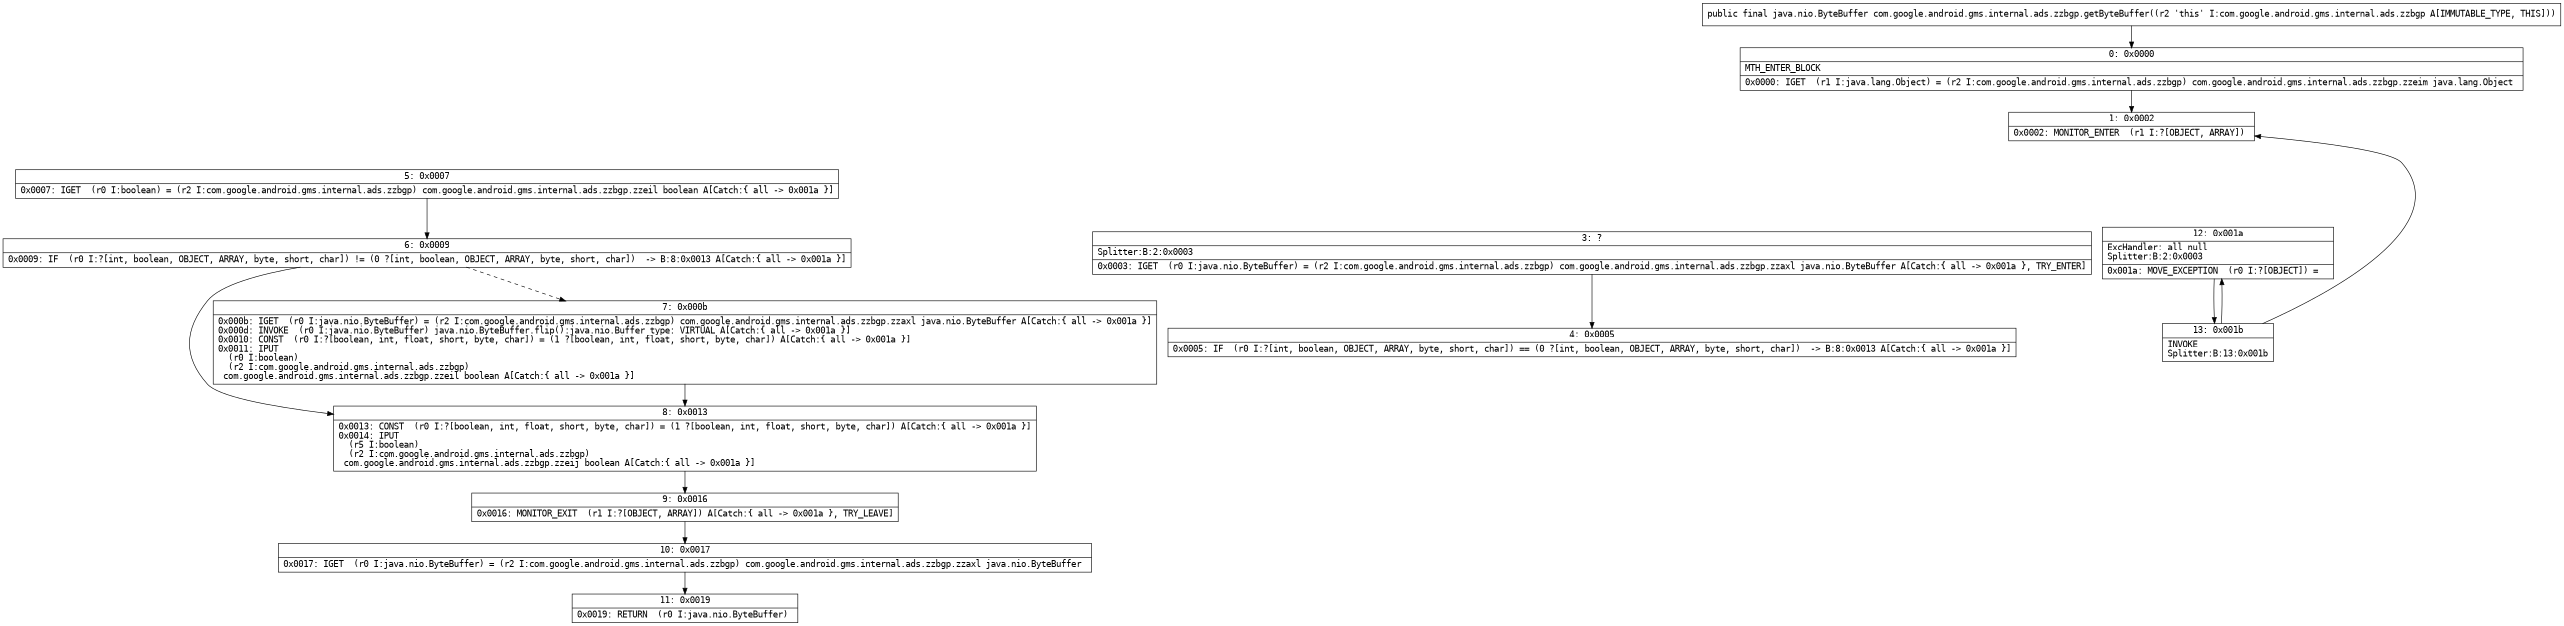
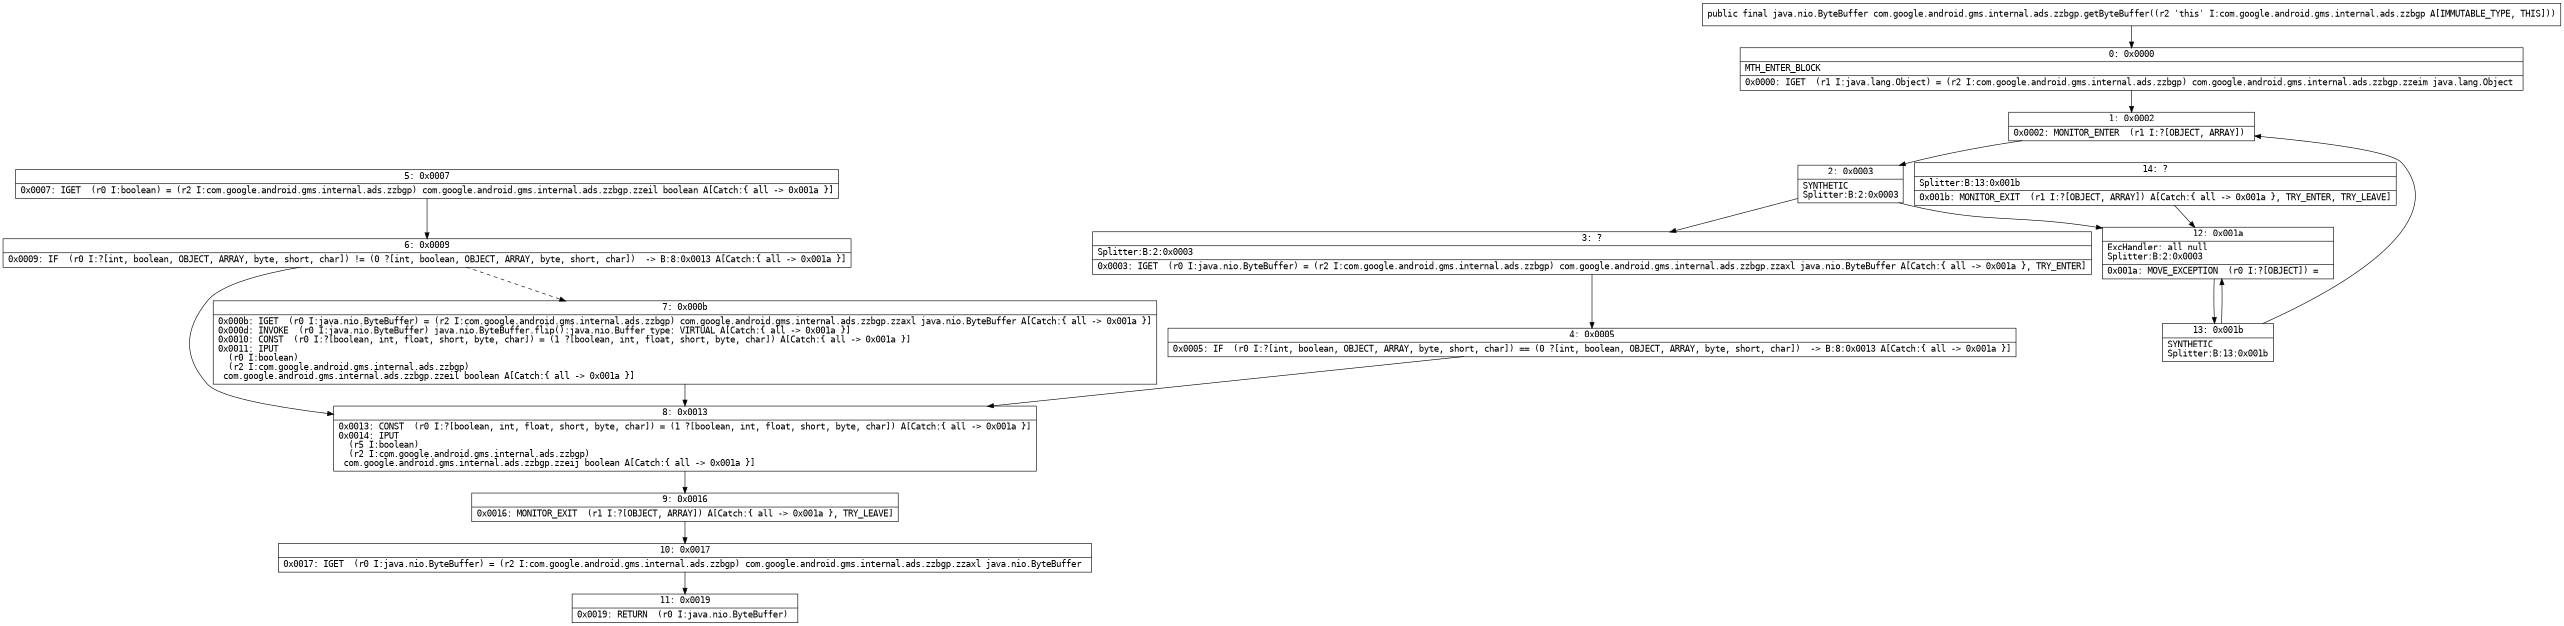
none -> (1851, 184)
none -> (2155, 184)
(2183, 345) -> (2190, 345)
none -> (1229, 381)
